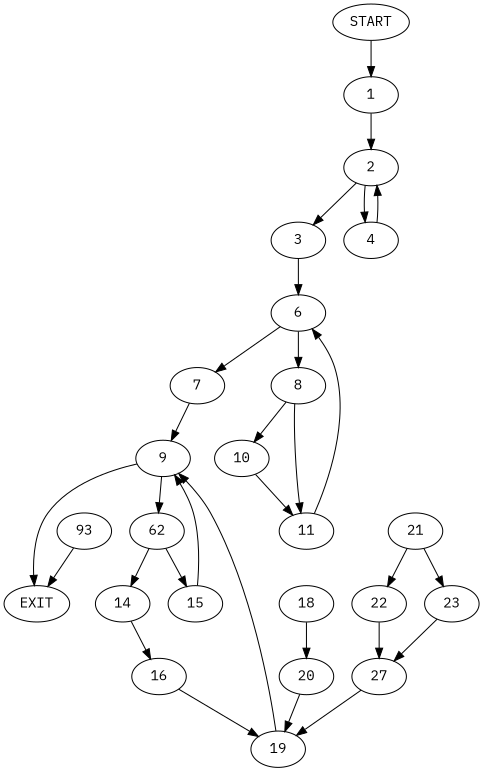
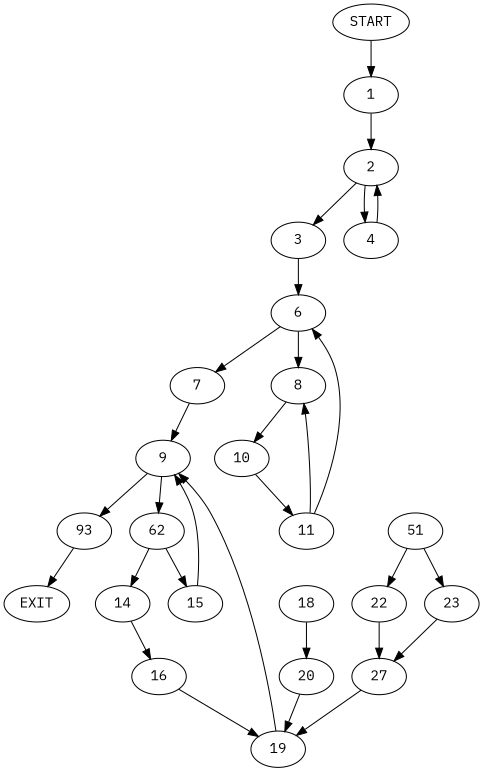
(295, 453) -> (309, 463)
(61, 499) -> (127, 491)
(416, 531) -> (416, 531)
